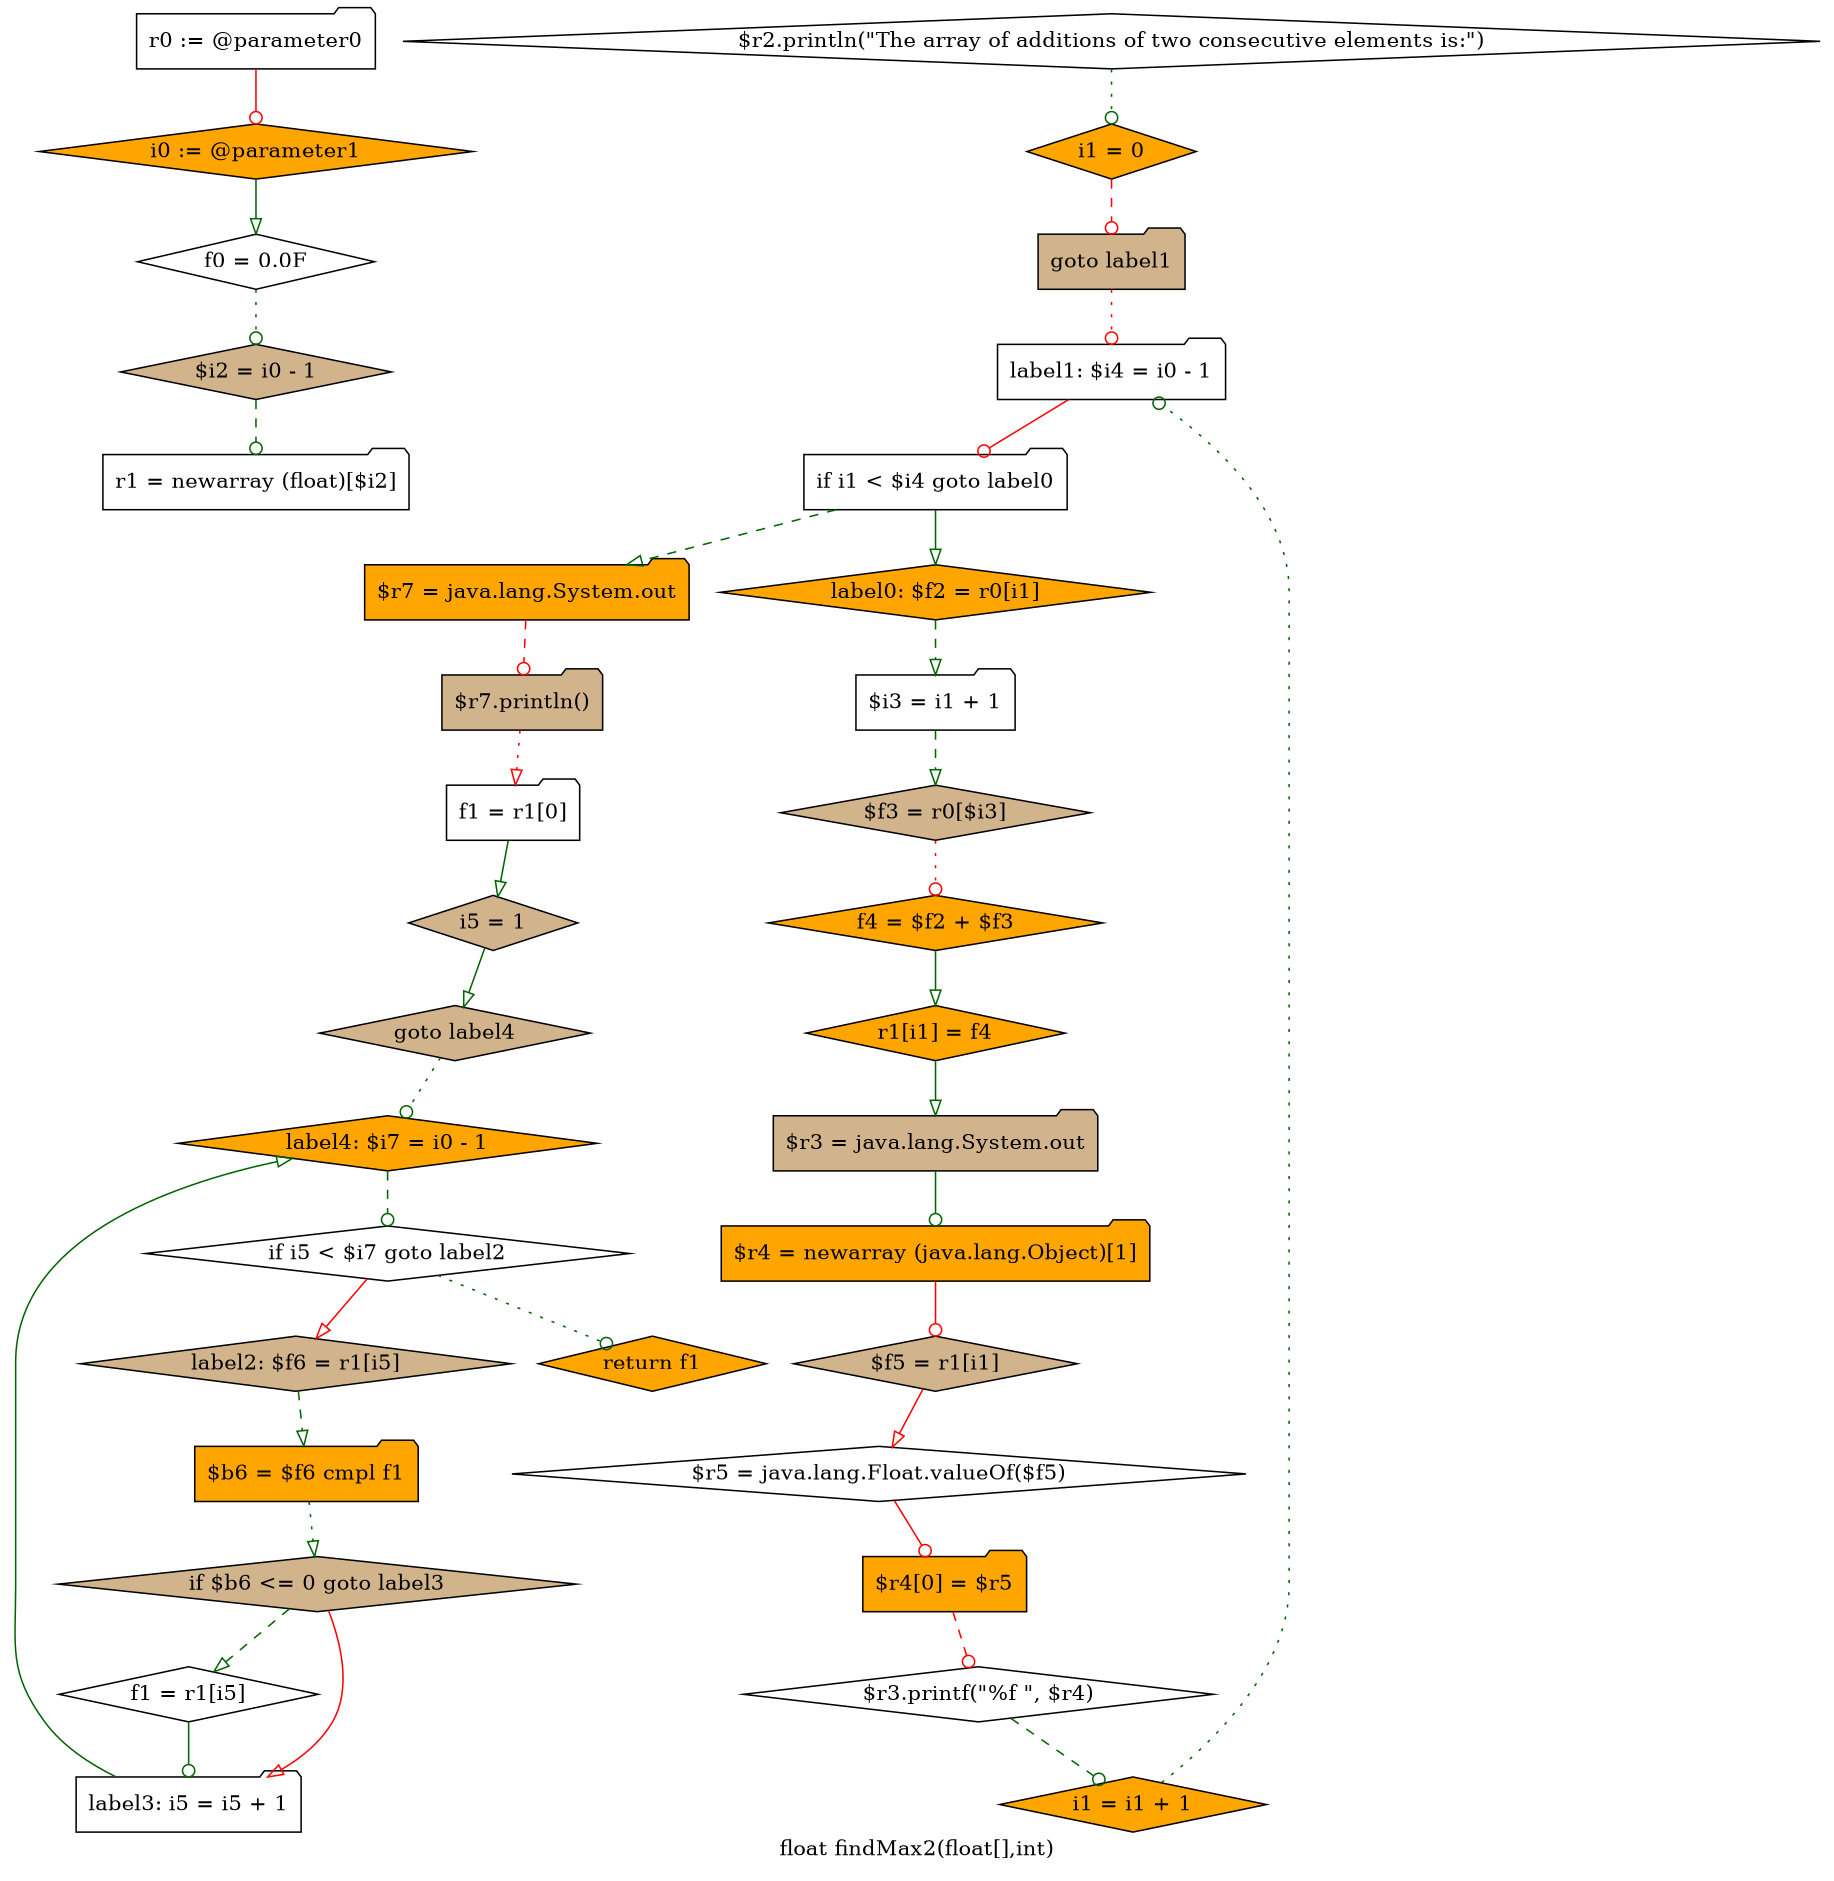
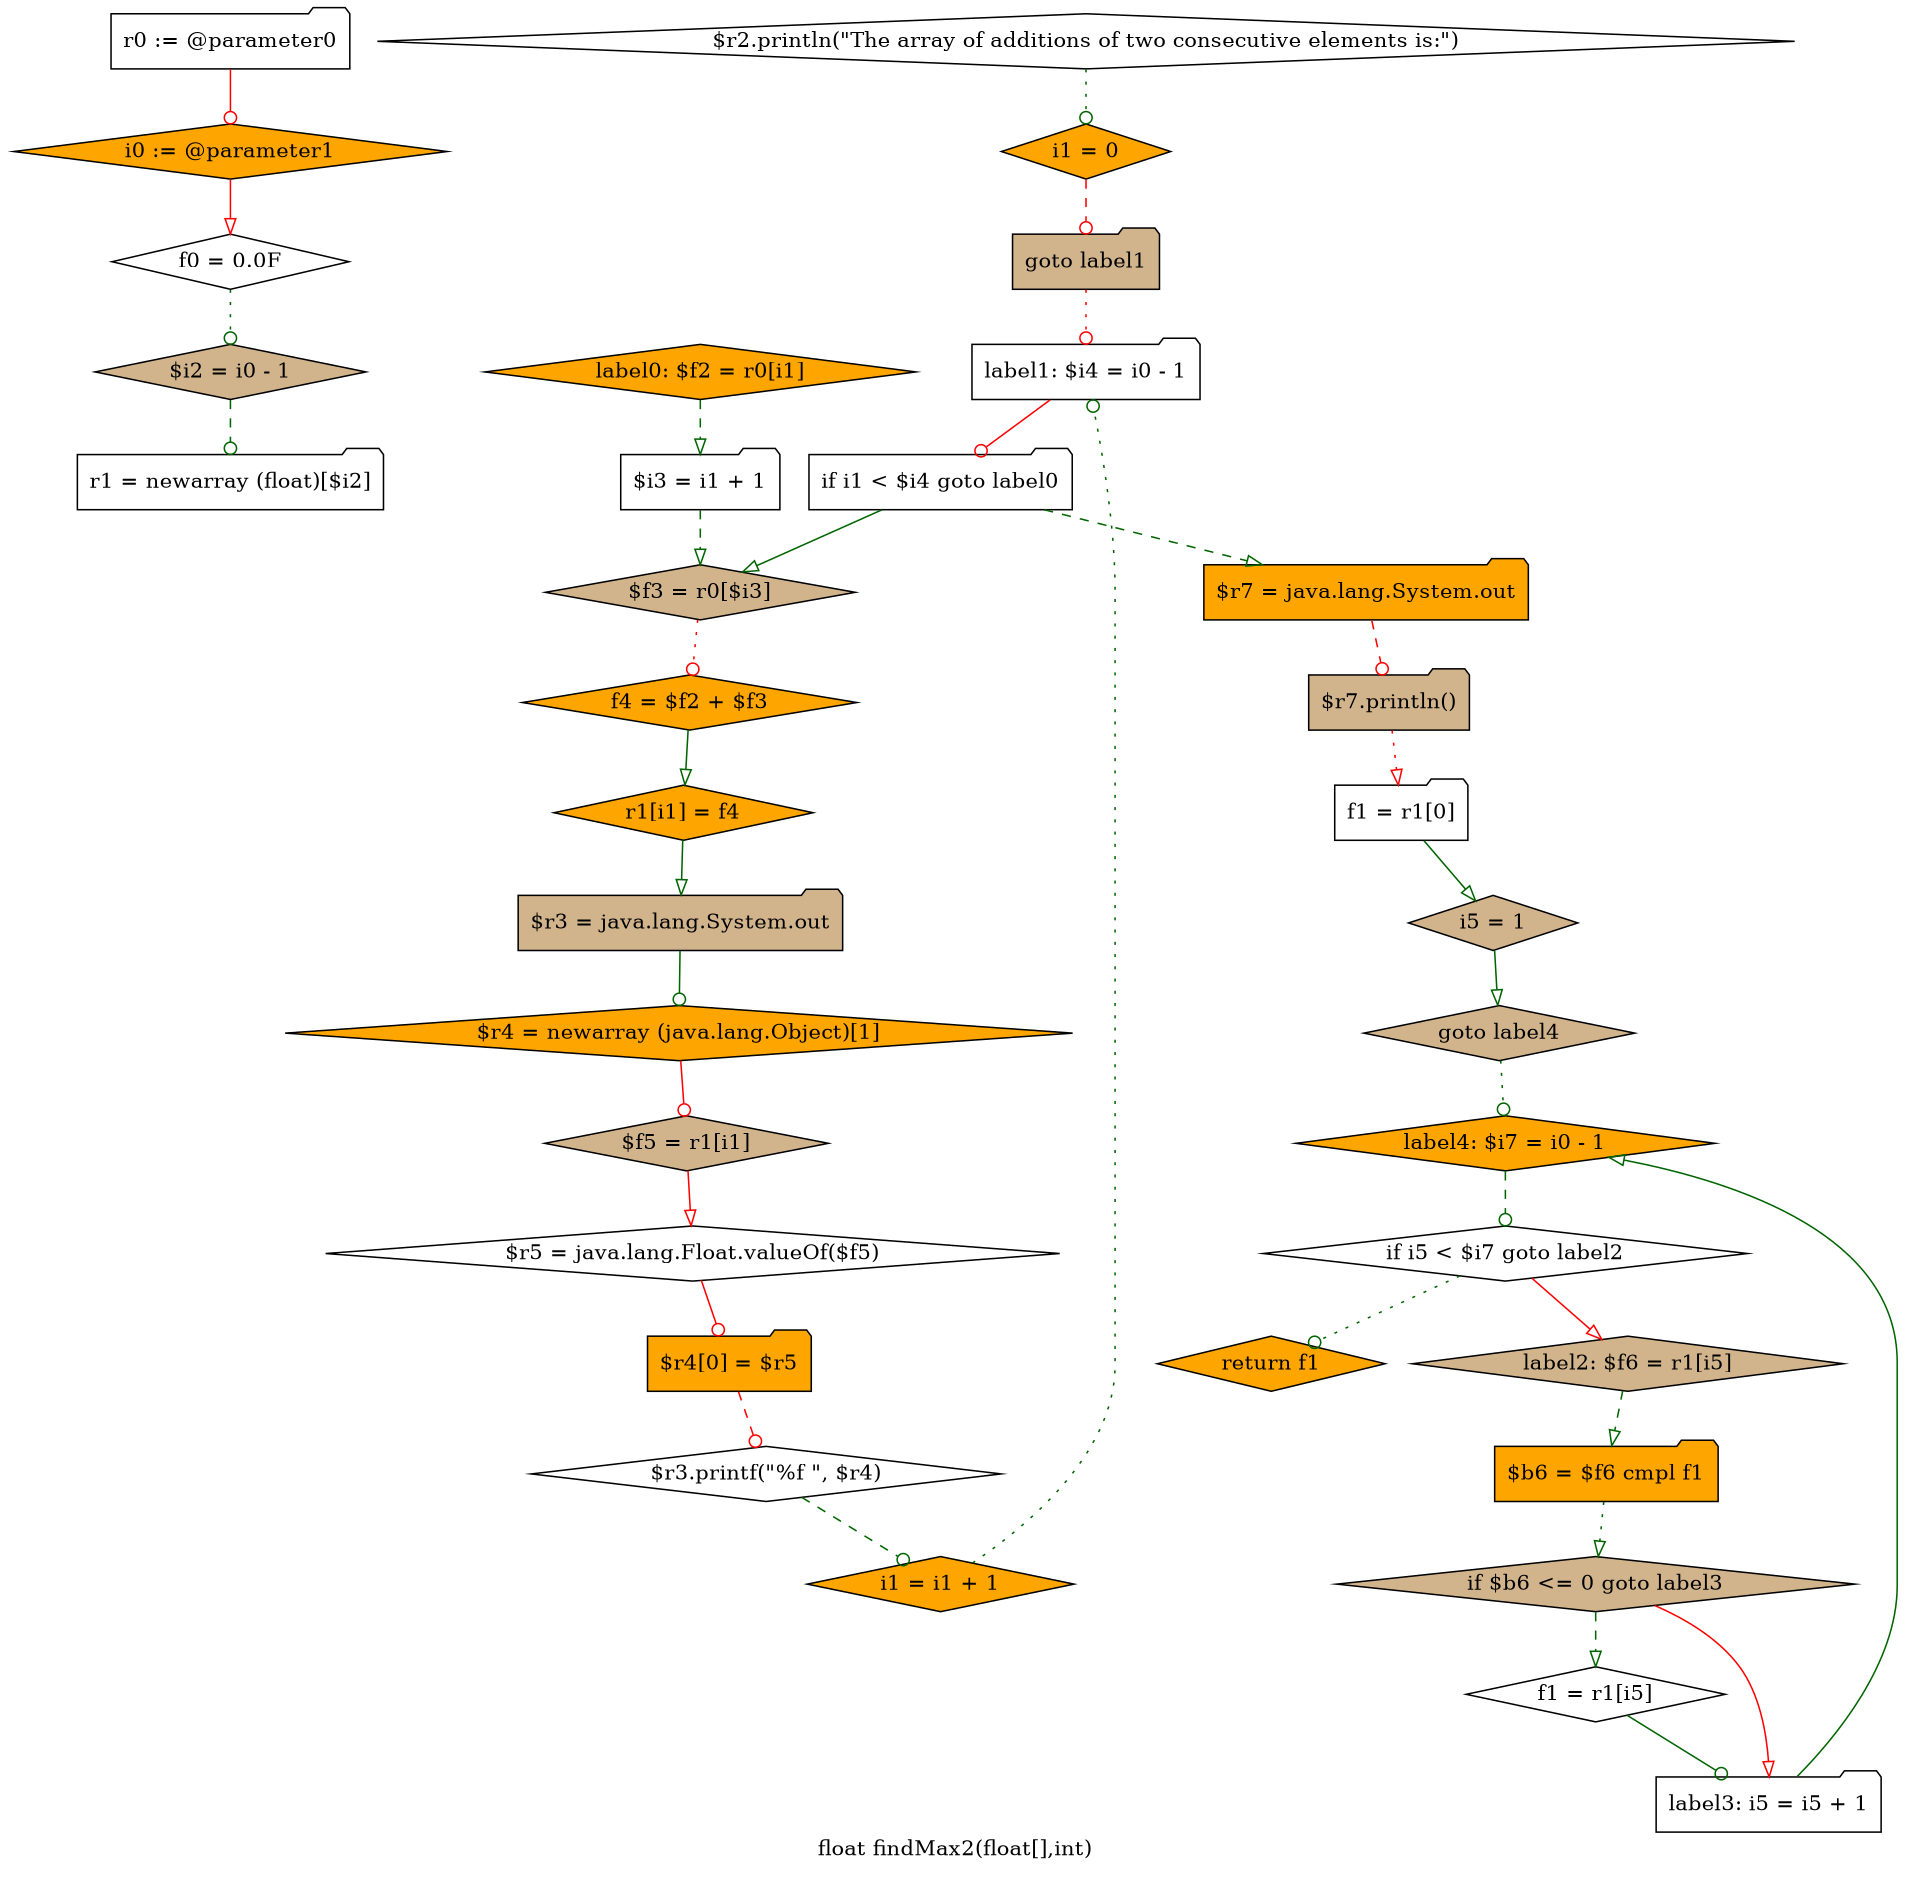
(256, 199) -> (230, 199)
(936, 530) -> (819, 538)
(936, 1254) -> (679, 1033)
